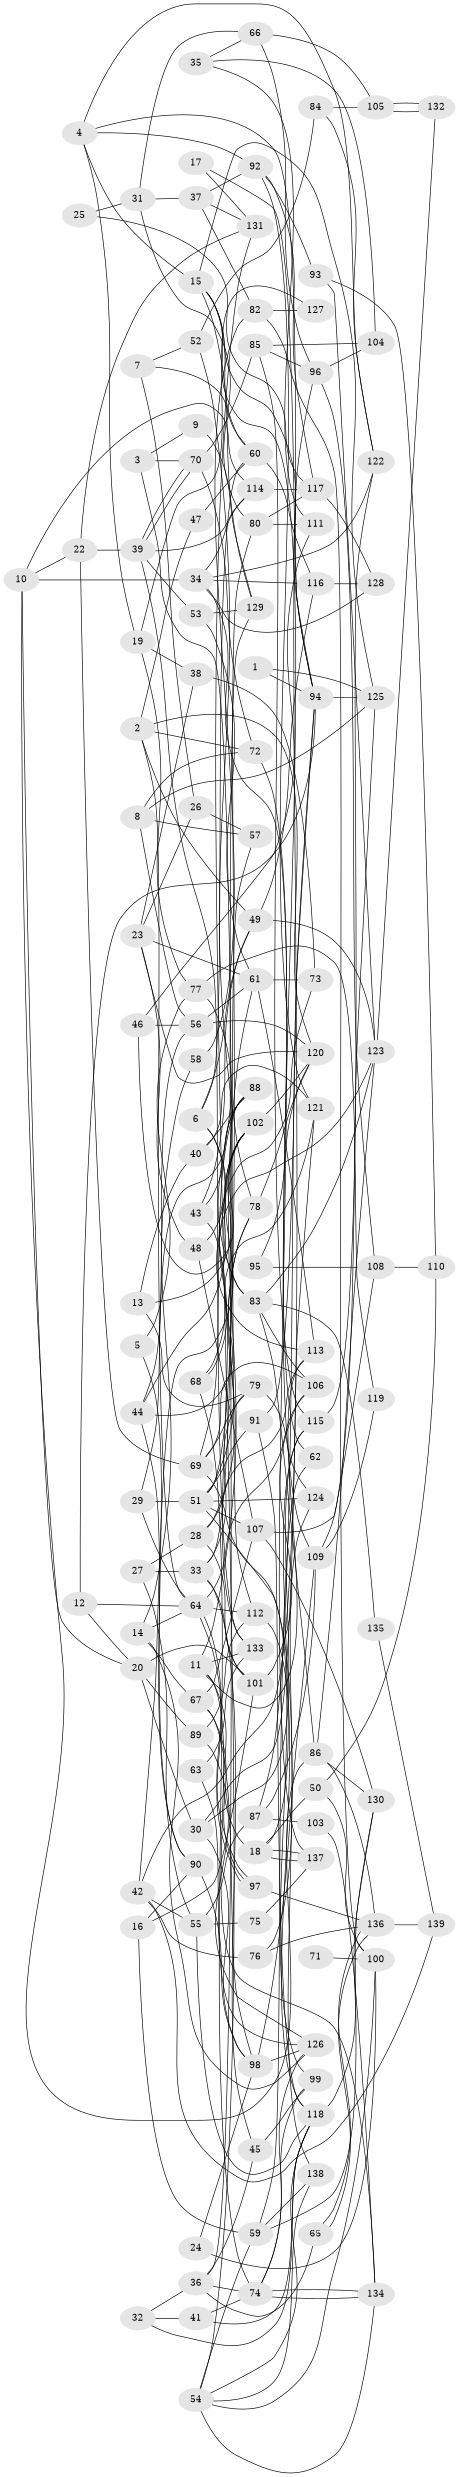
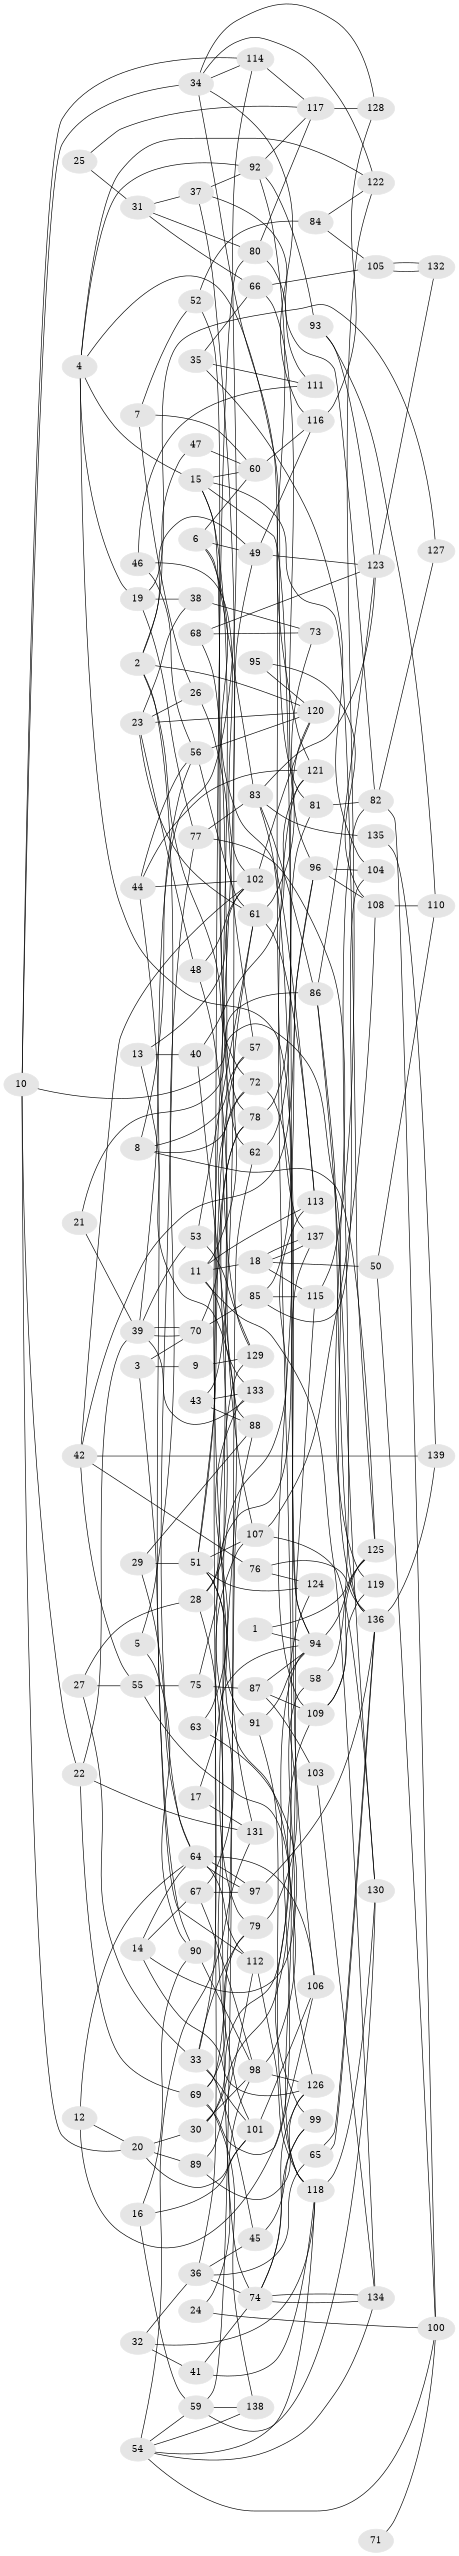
none -> (316, 806)
none -> (80, 1223)
(224, 1870) -> (226, 1687)
